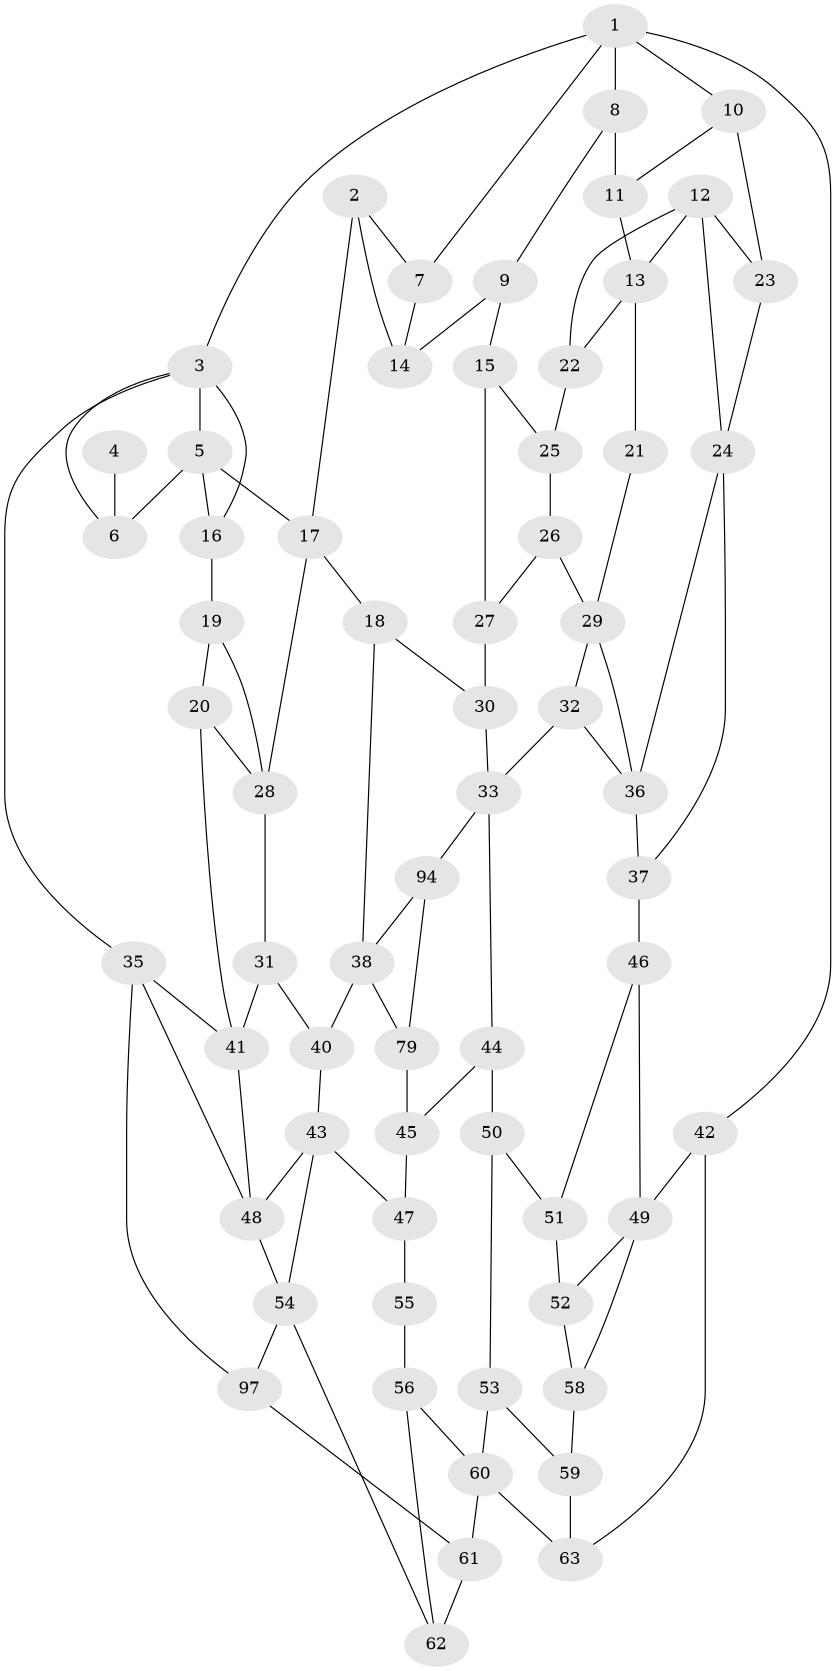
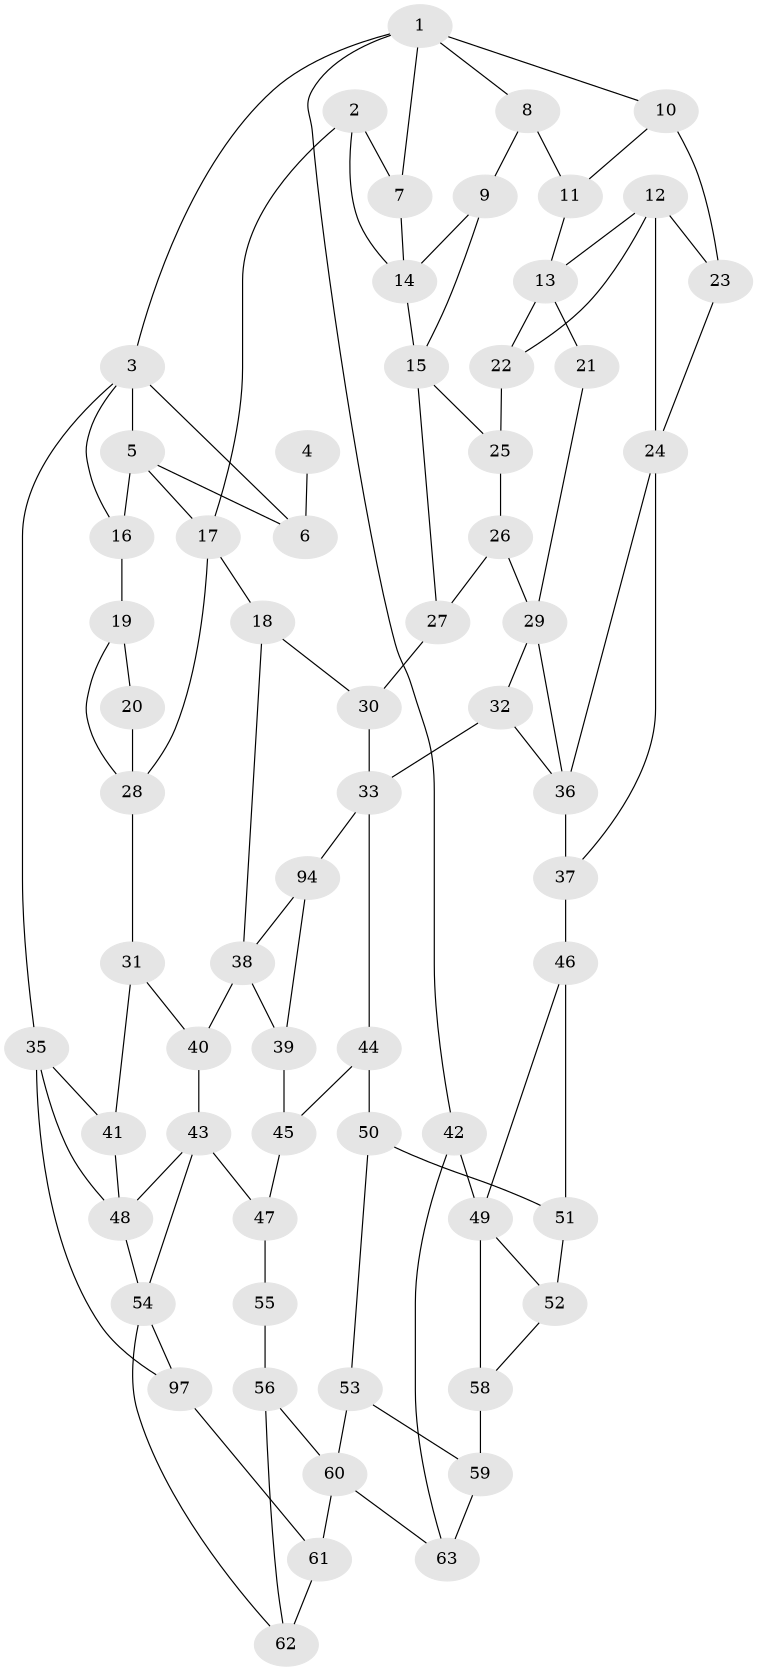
none -> (411, 324)
(210, 879) -> none
(407, 1048) -> (284, 1048)
